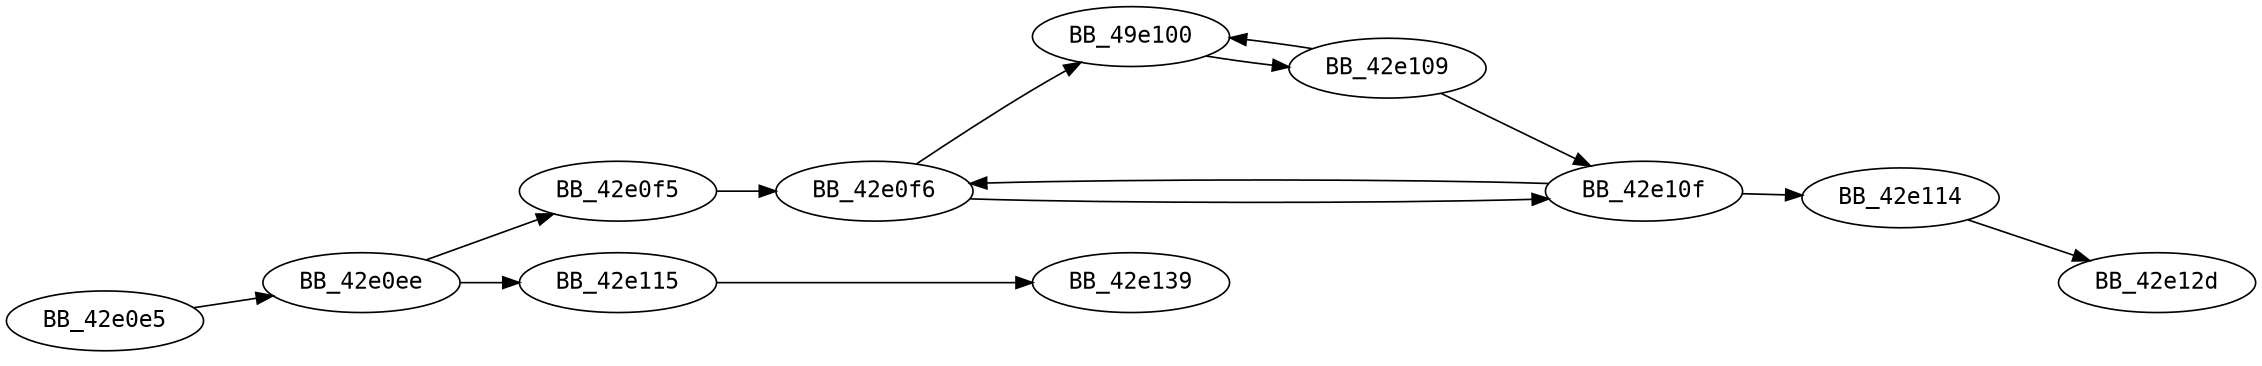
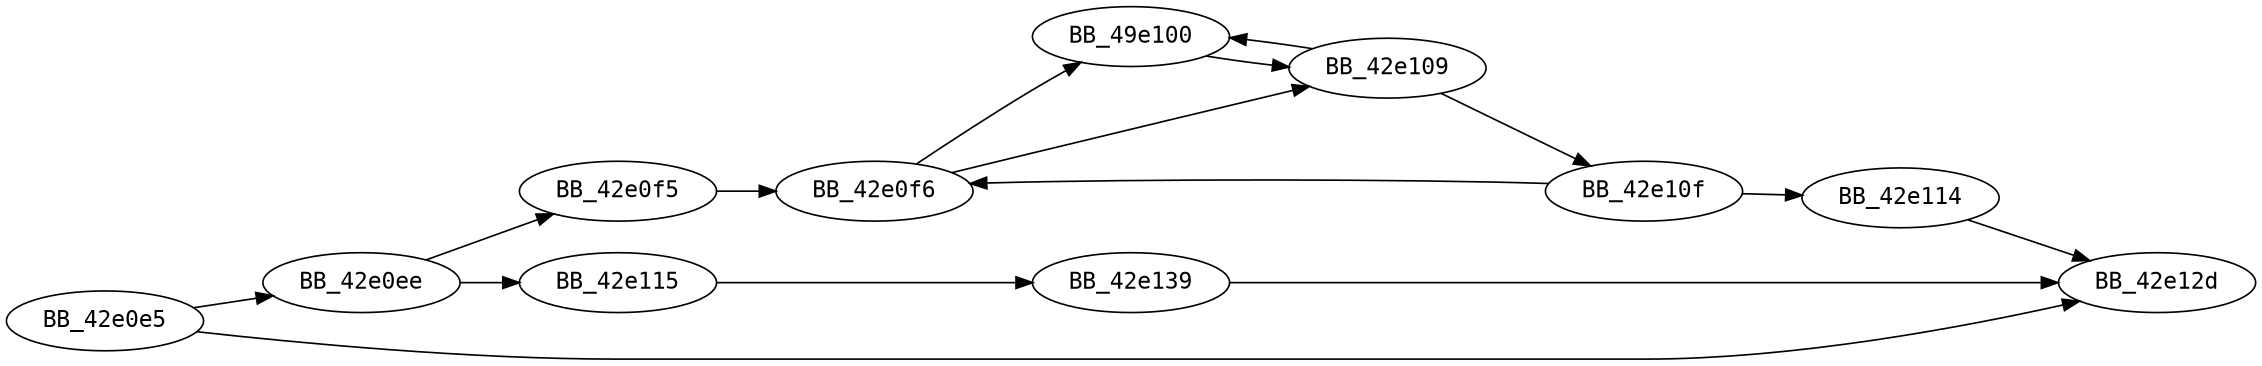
(1251, 202) -> (1122, 131)
none -> (1635, 283)
none -> (1132, 359)
